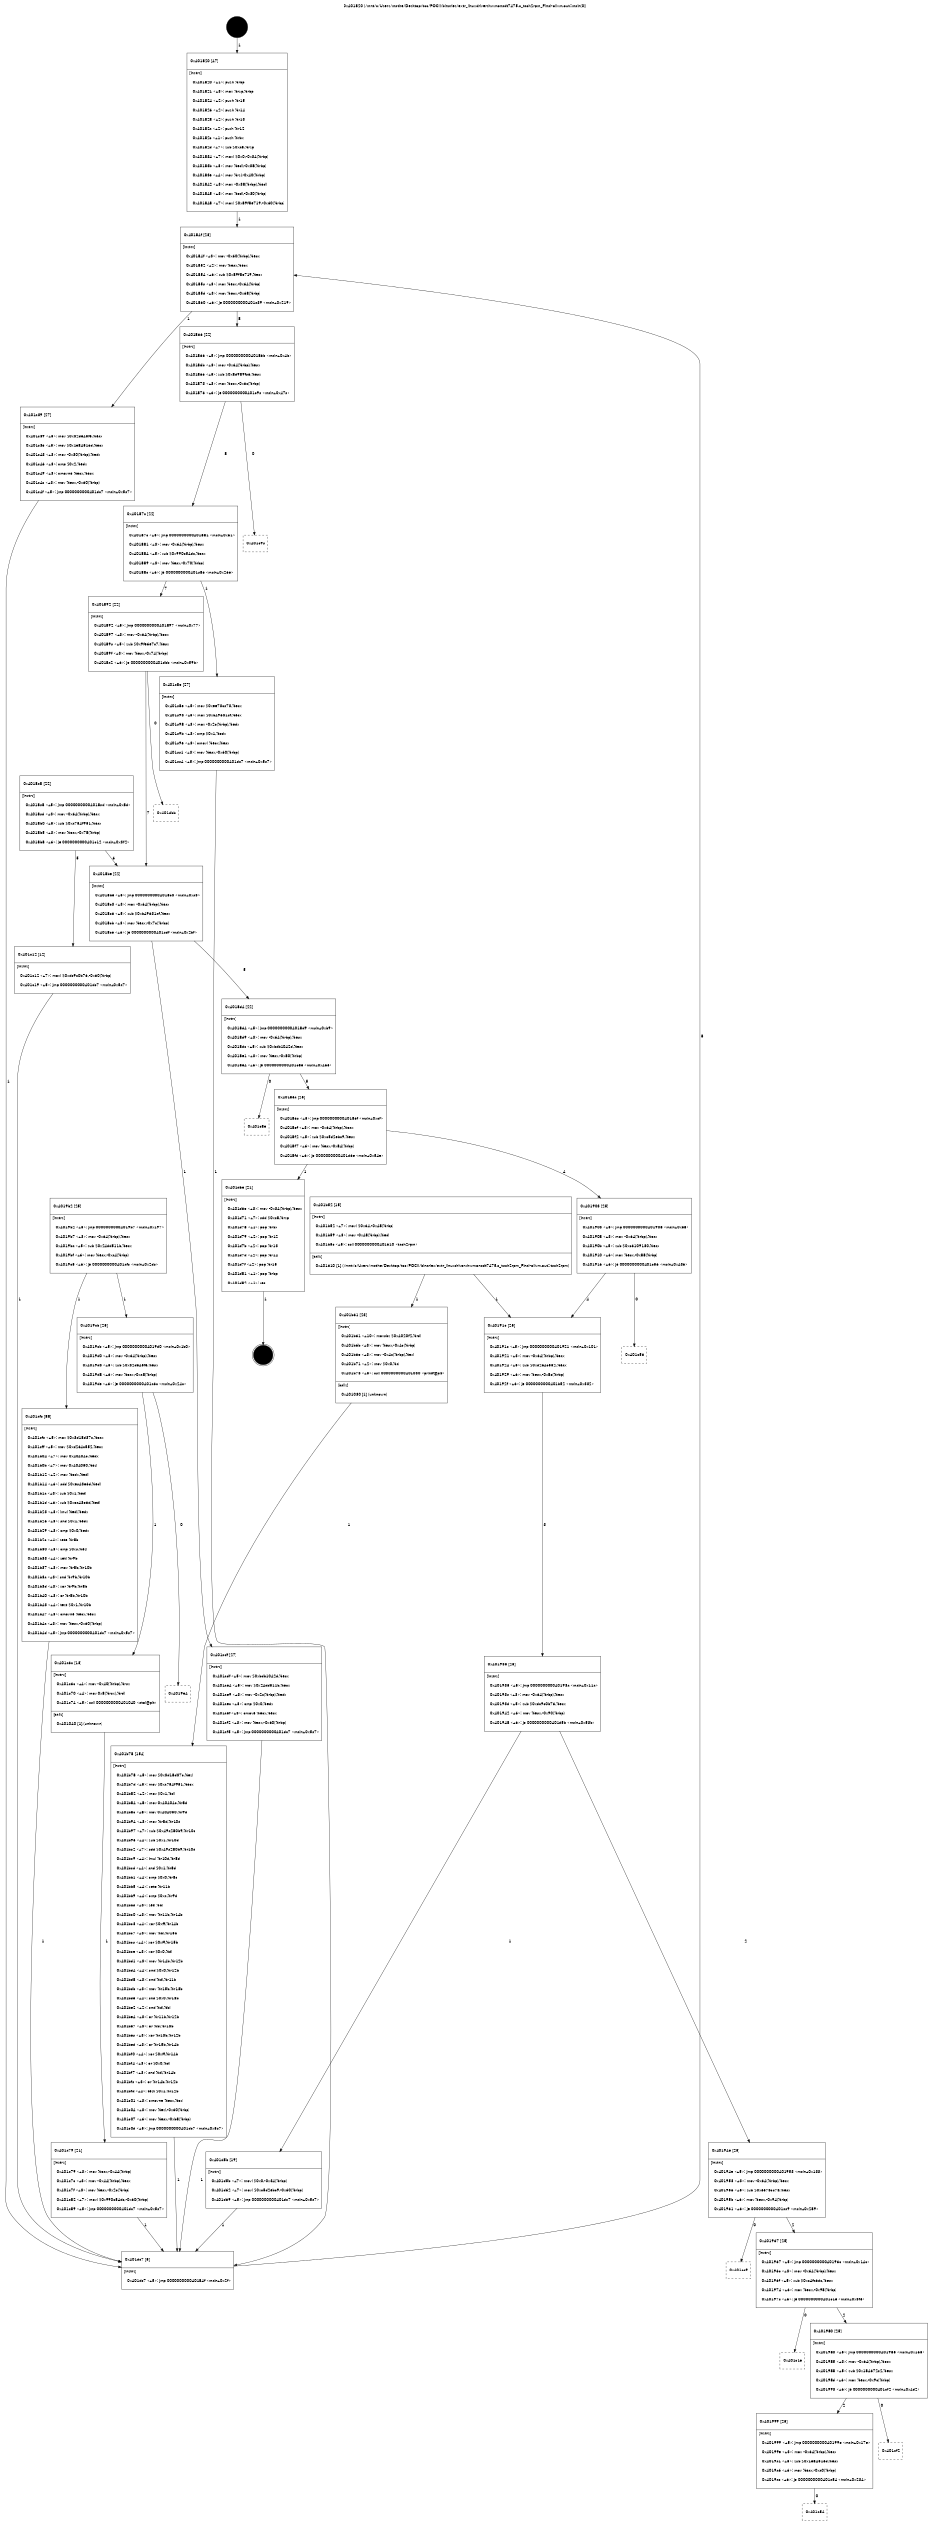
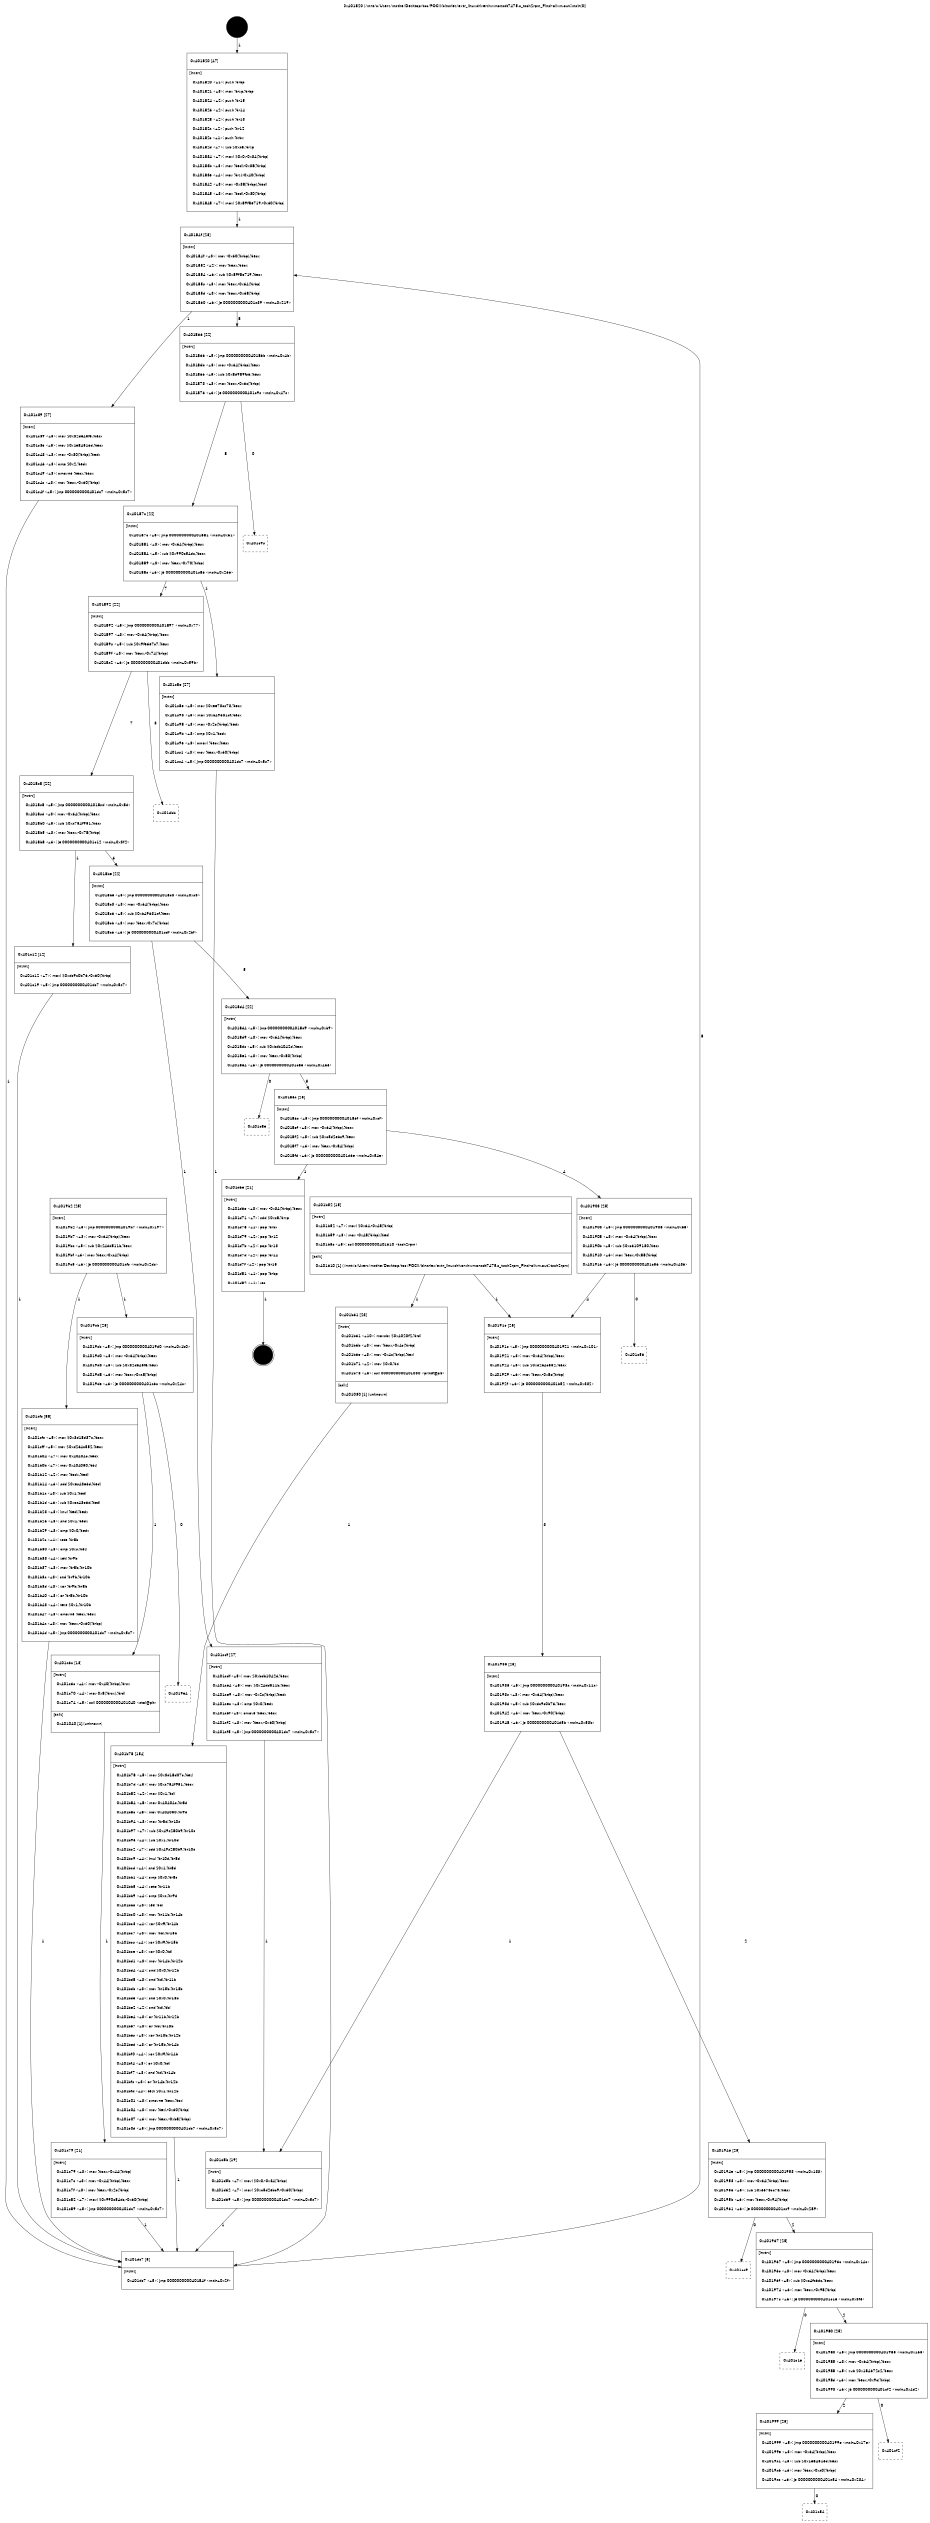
(155, 724) -> (155, 724)
(146, 767) -> (112, 722)
(77, 858) -> (77, 858)
(244, 2008) -> (264, 1945)
